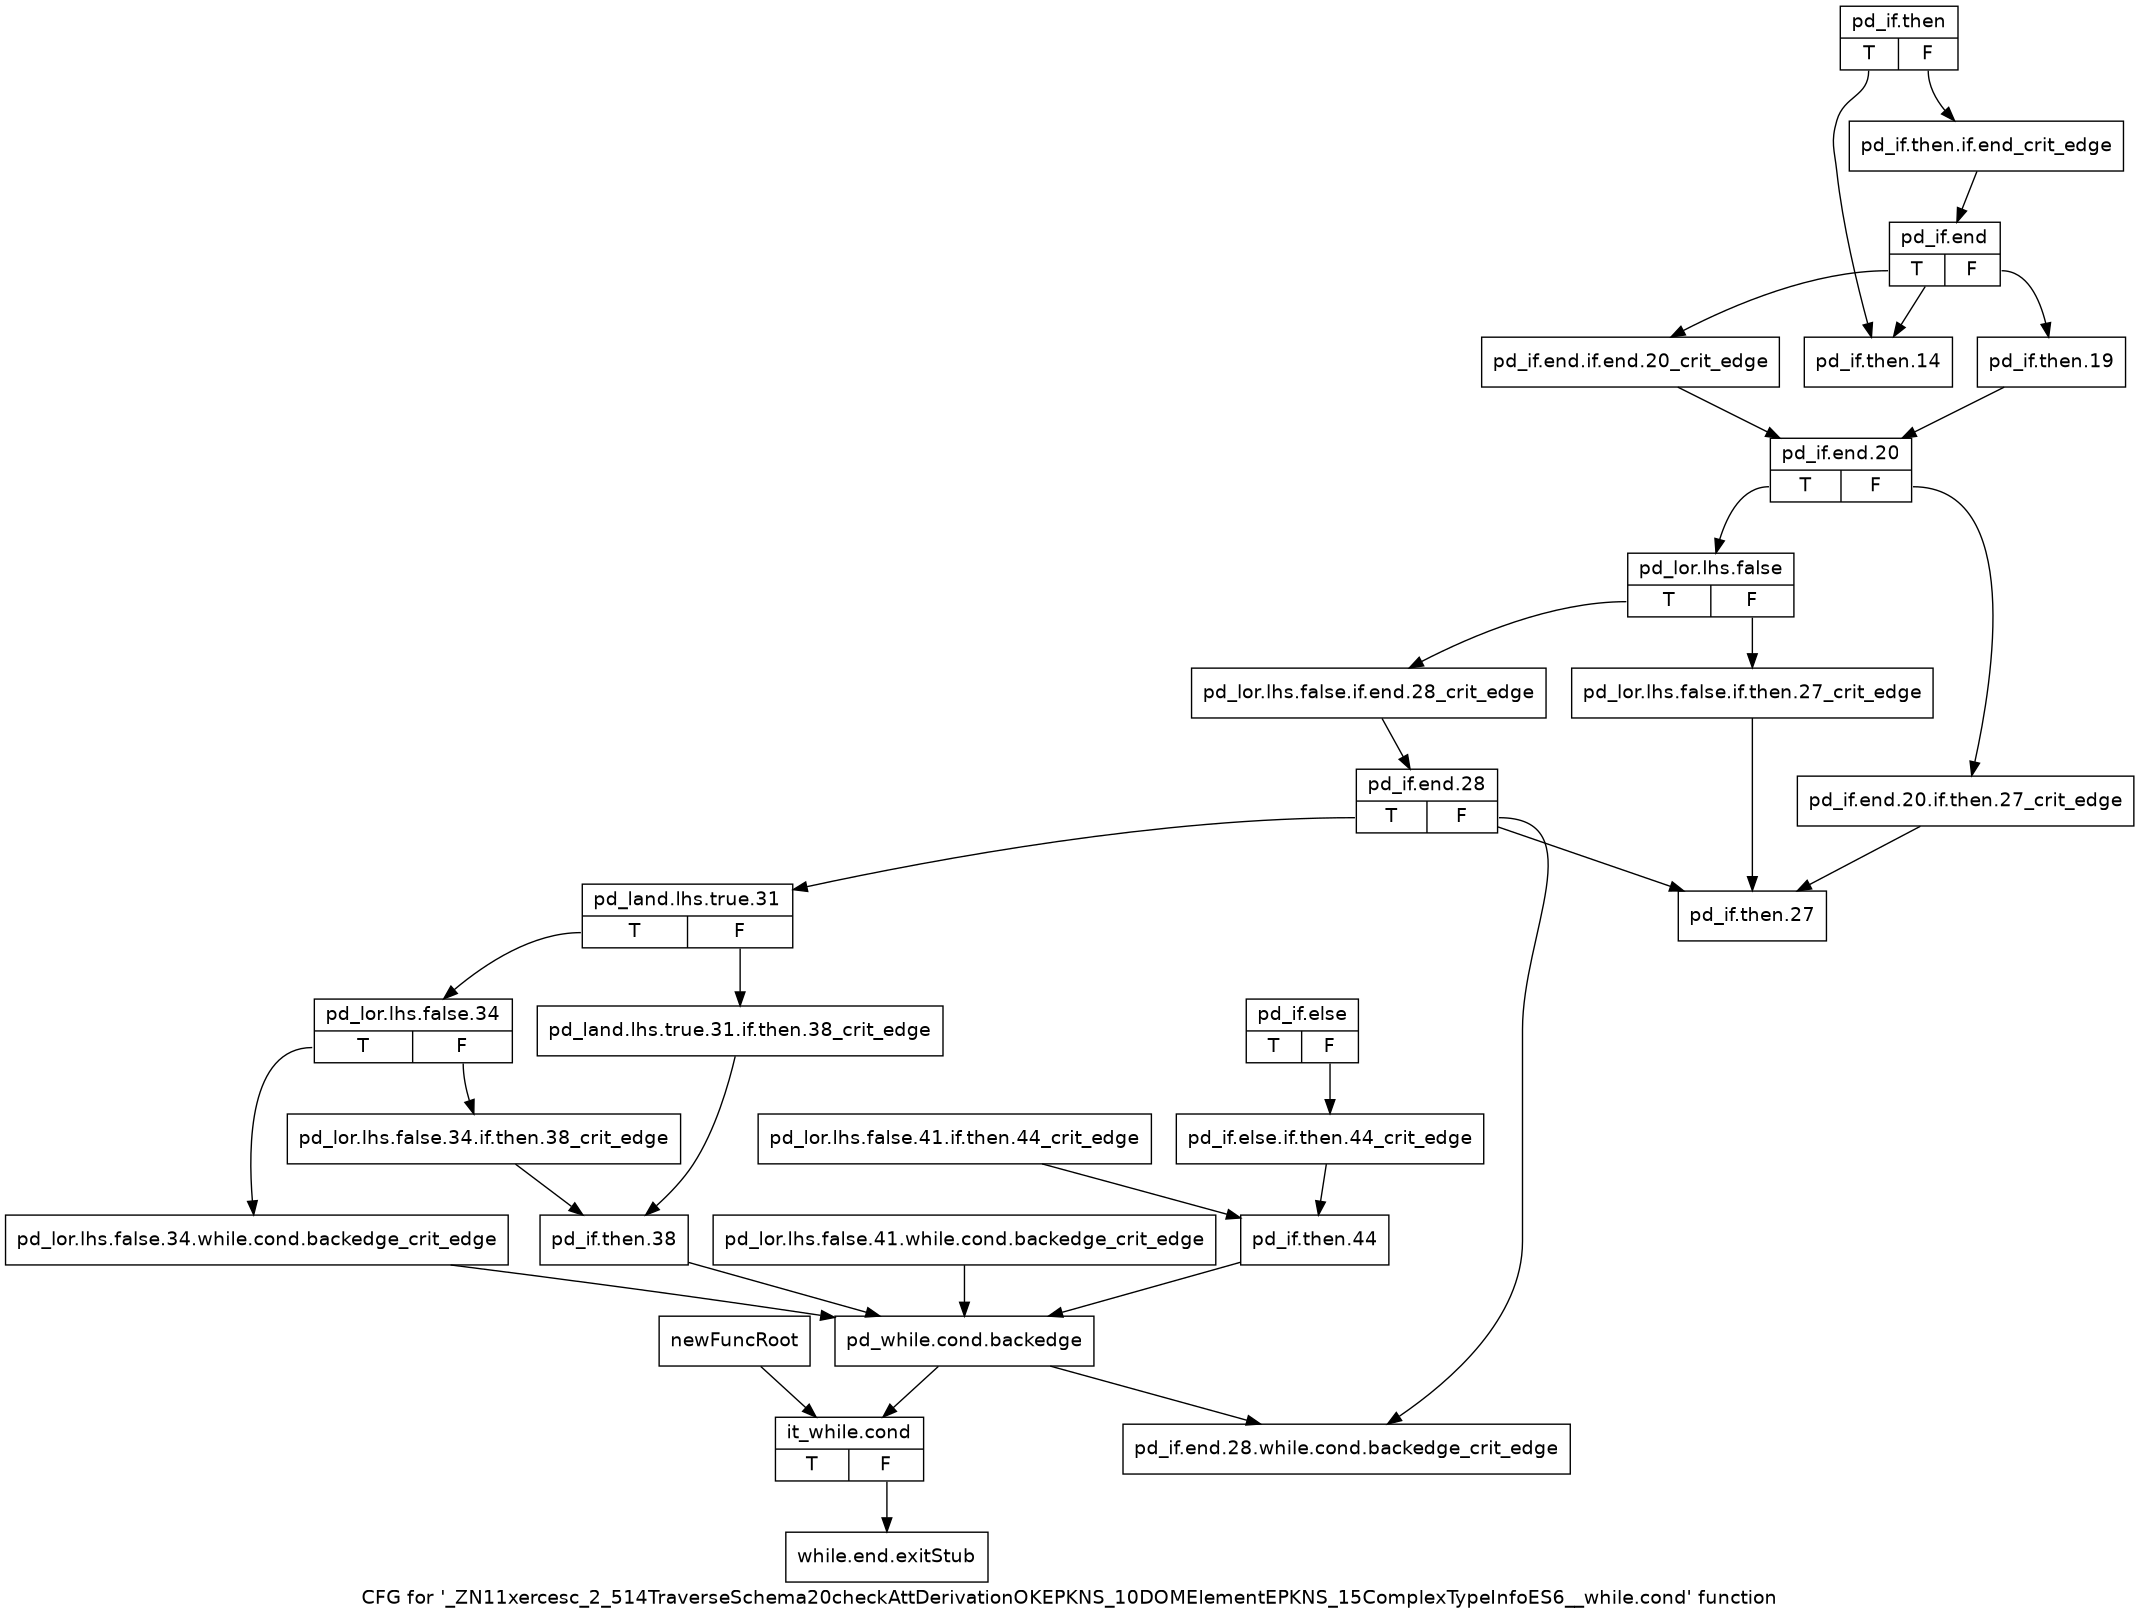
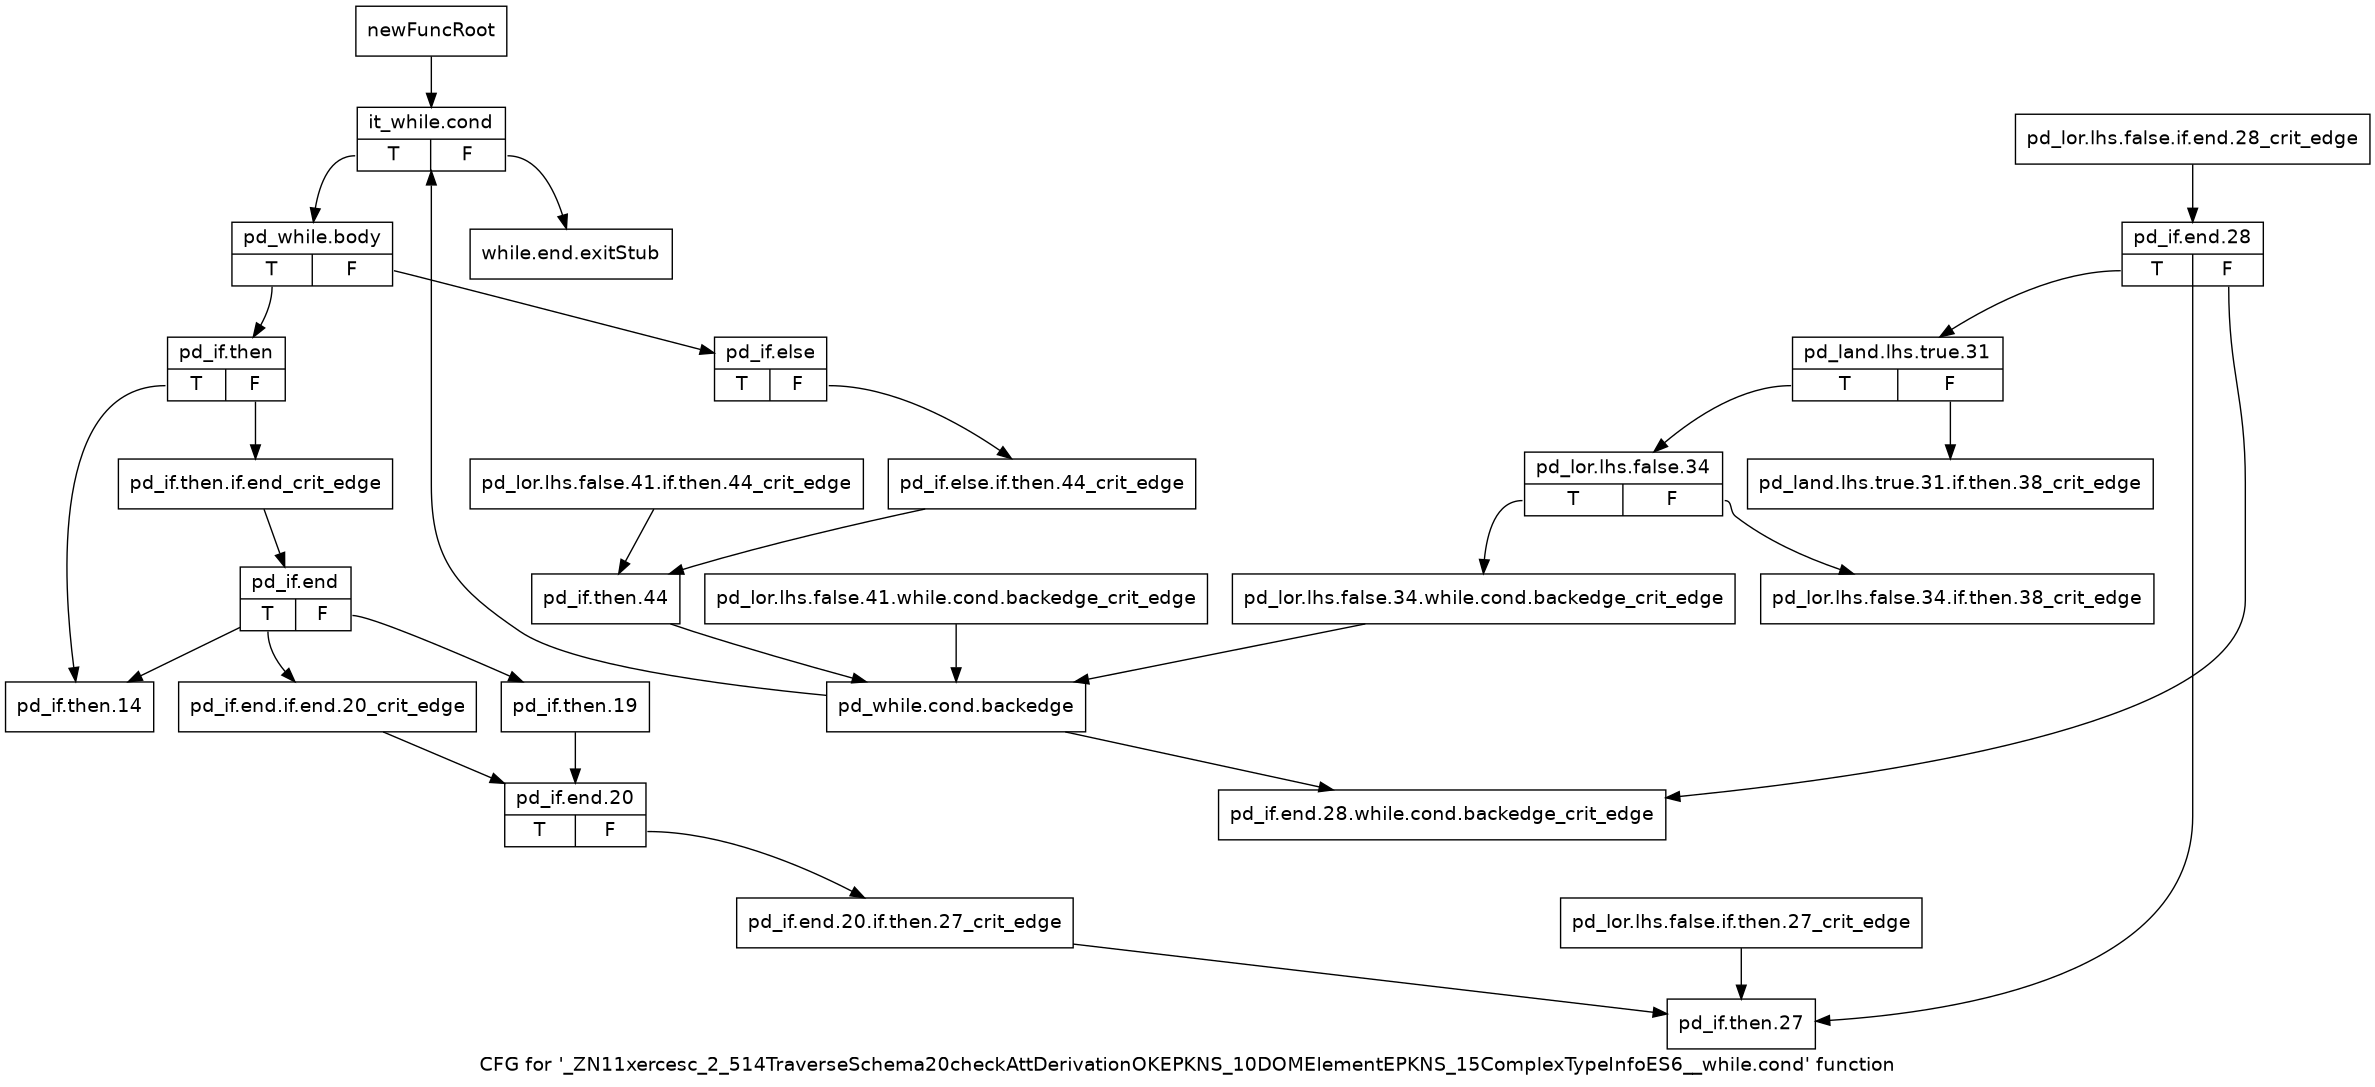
none -> (312, 254)
(1711, 585) -> none
(614, 1240) -> none
